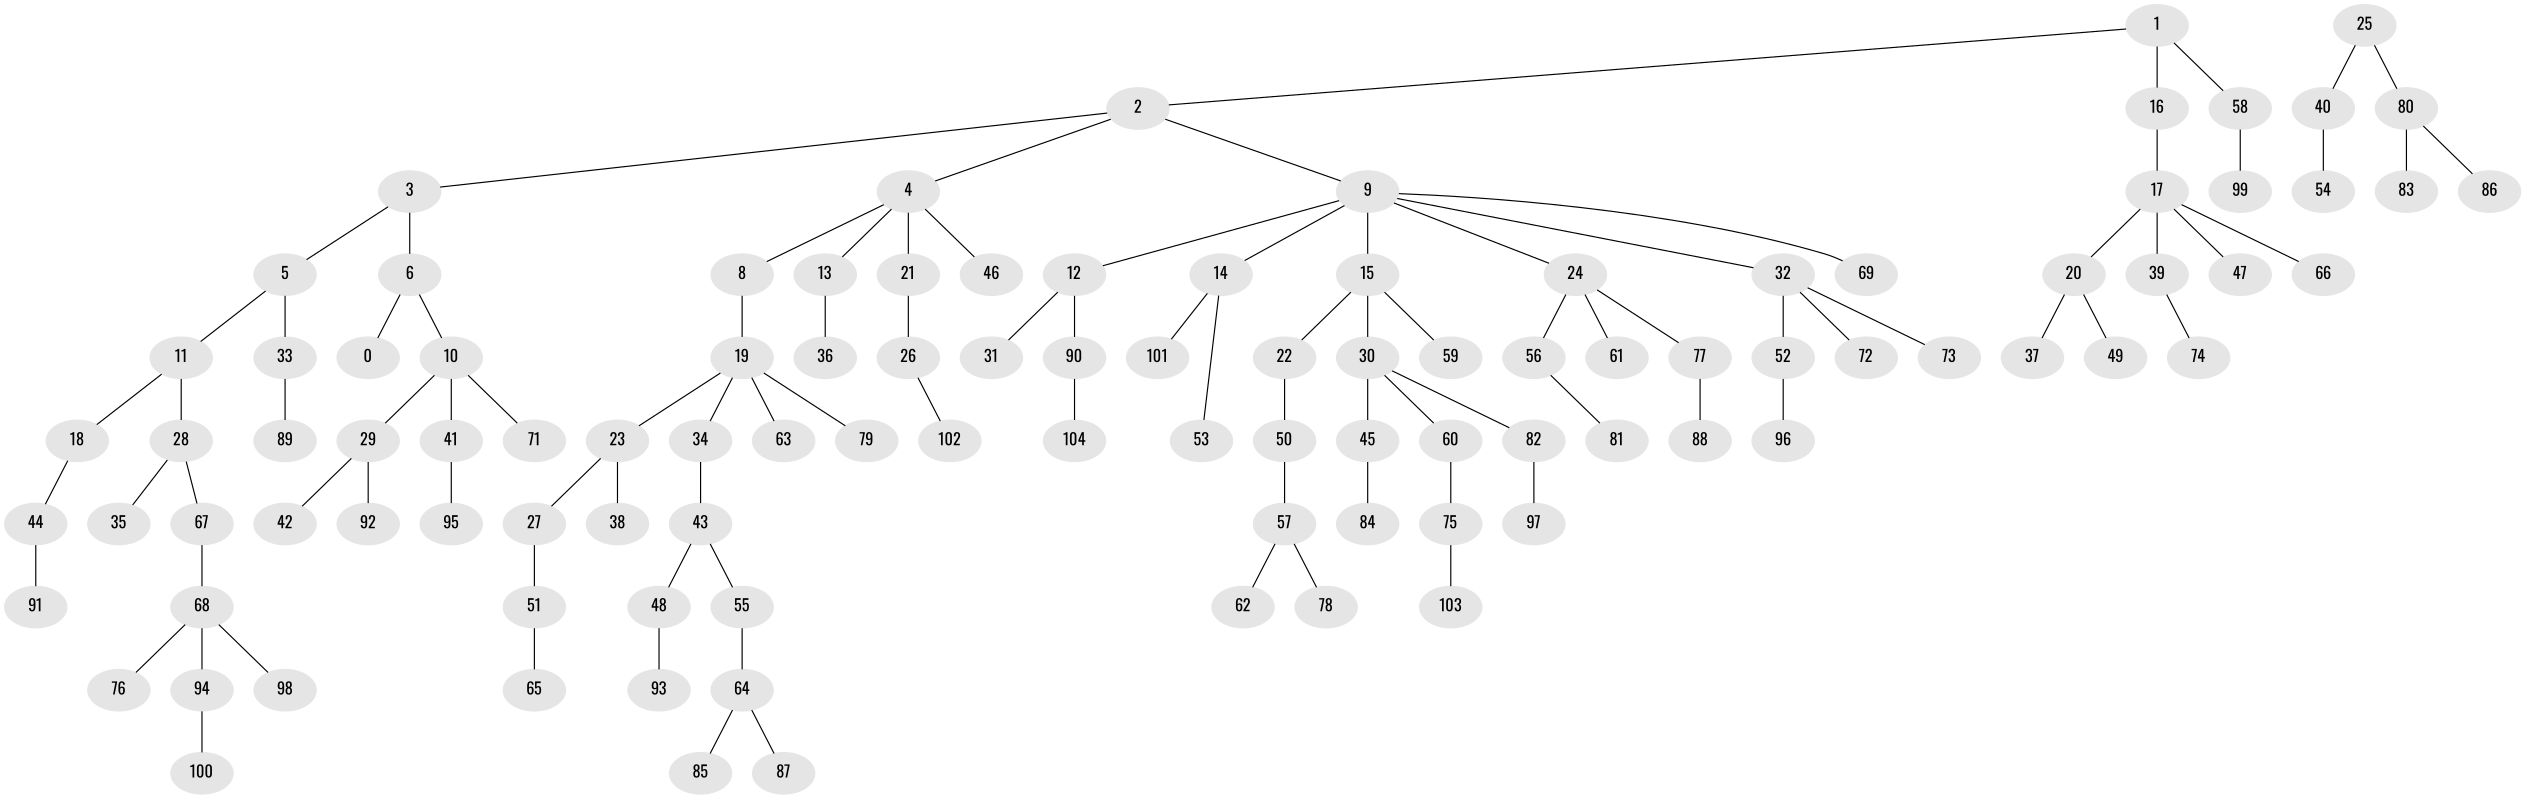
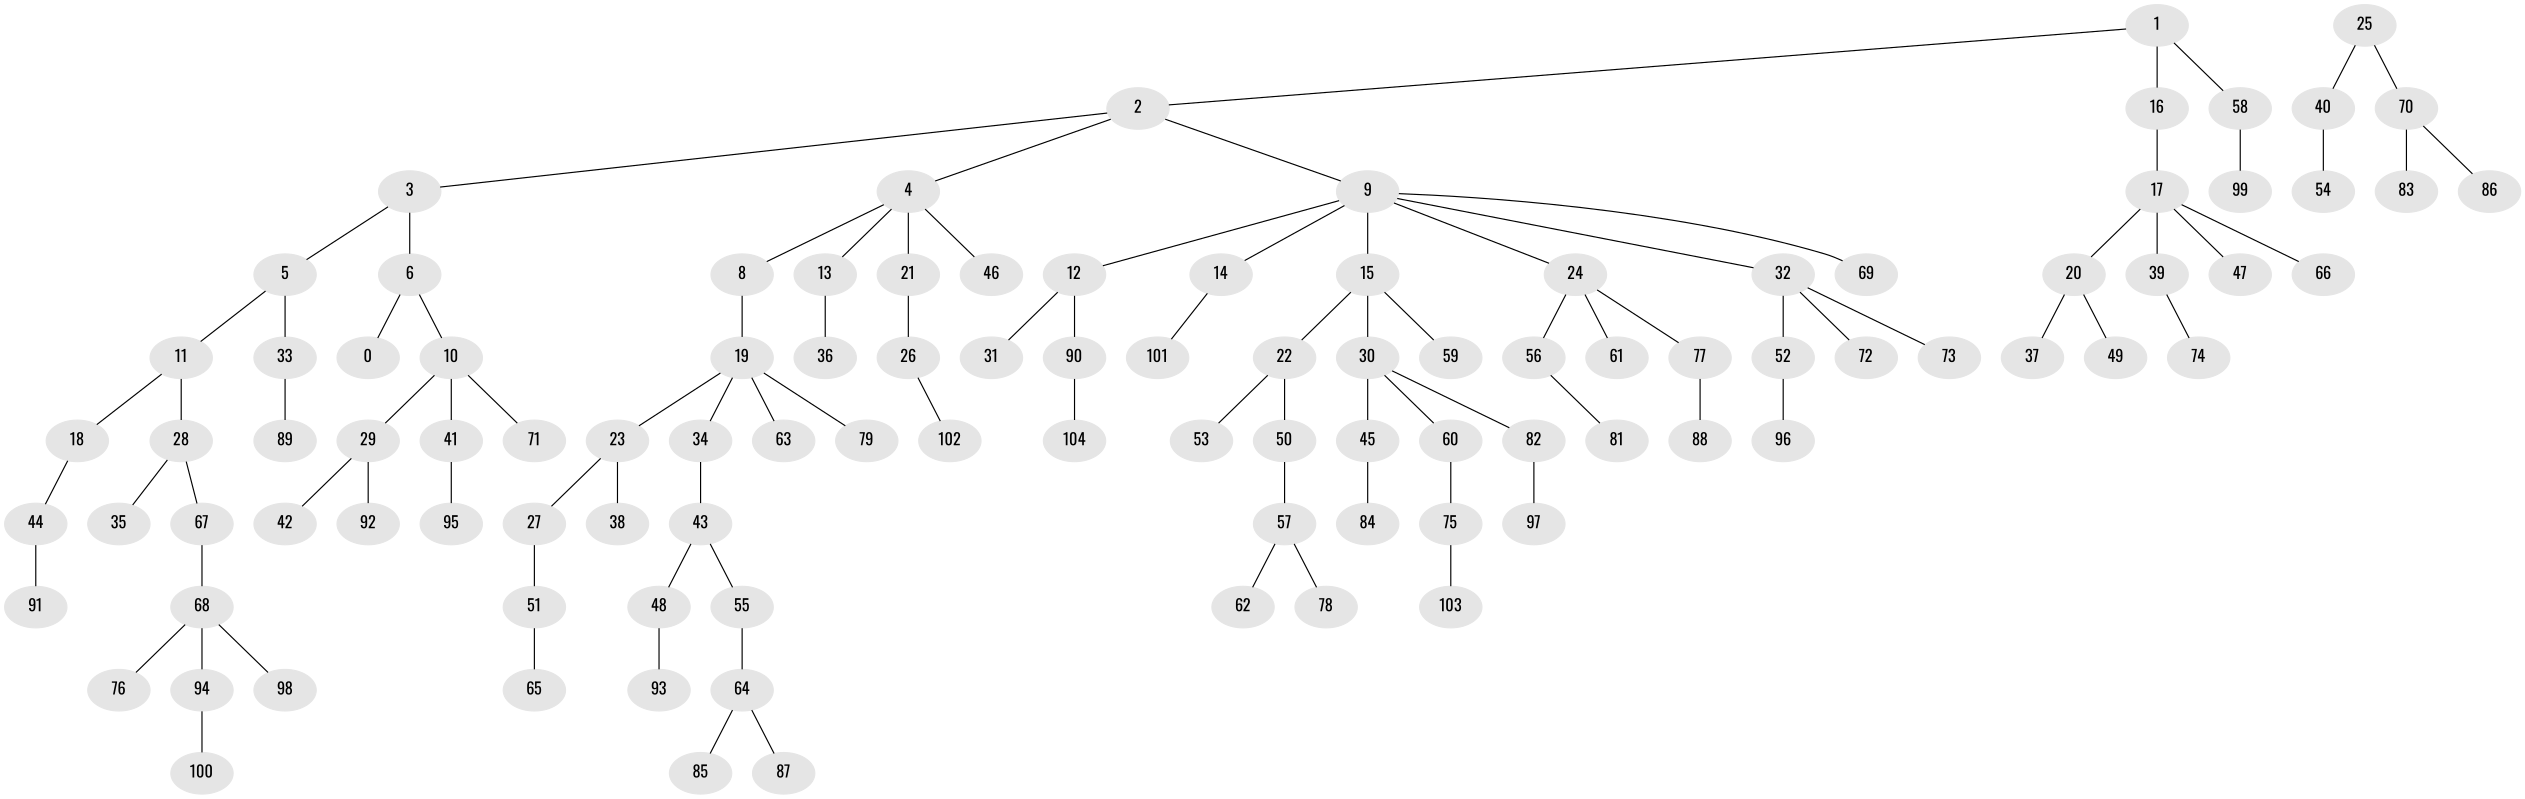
(2406, 108) -> (2406, 108)
(1211, 358) -> (1243, 399)
